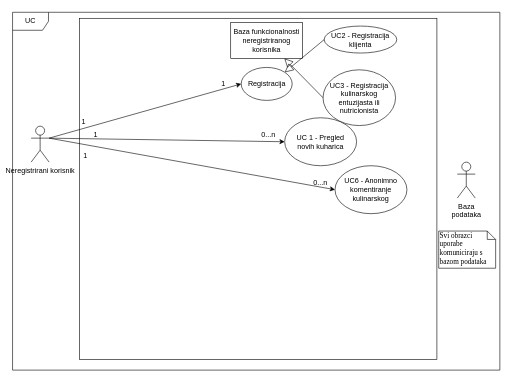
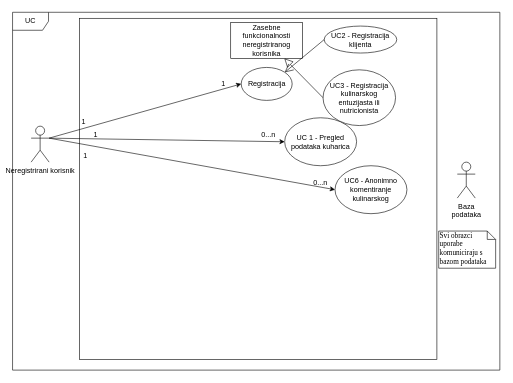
(267, 41) -> (267, 41)
(294, 65) -> (288, 70)
(321, 142) -> (321, 142)
